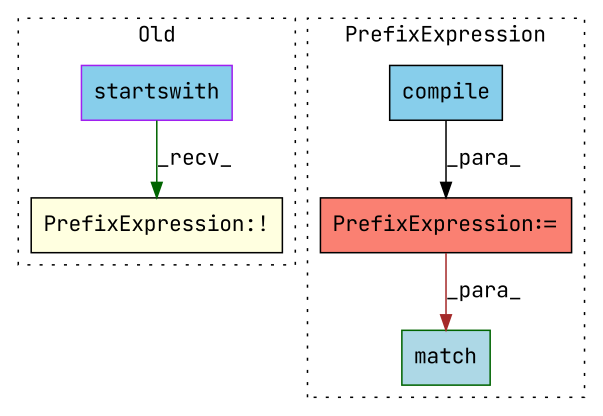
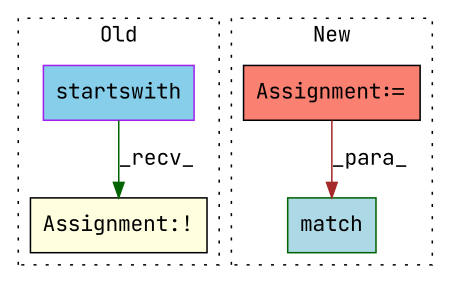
(446, 36) -> (332, 36)
(446, 93) -> none
(157, 225) -> (119, 225)
(446, 225) -> (332, 93)
